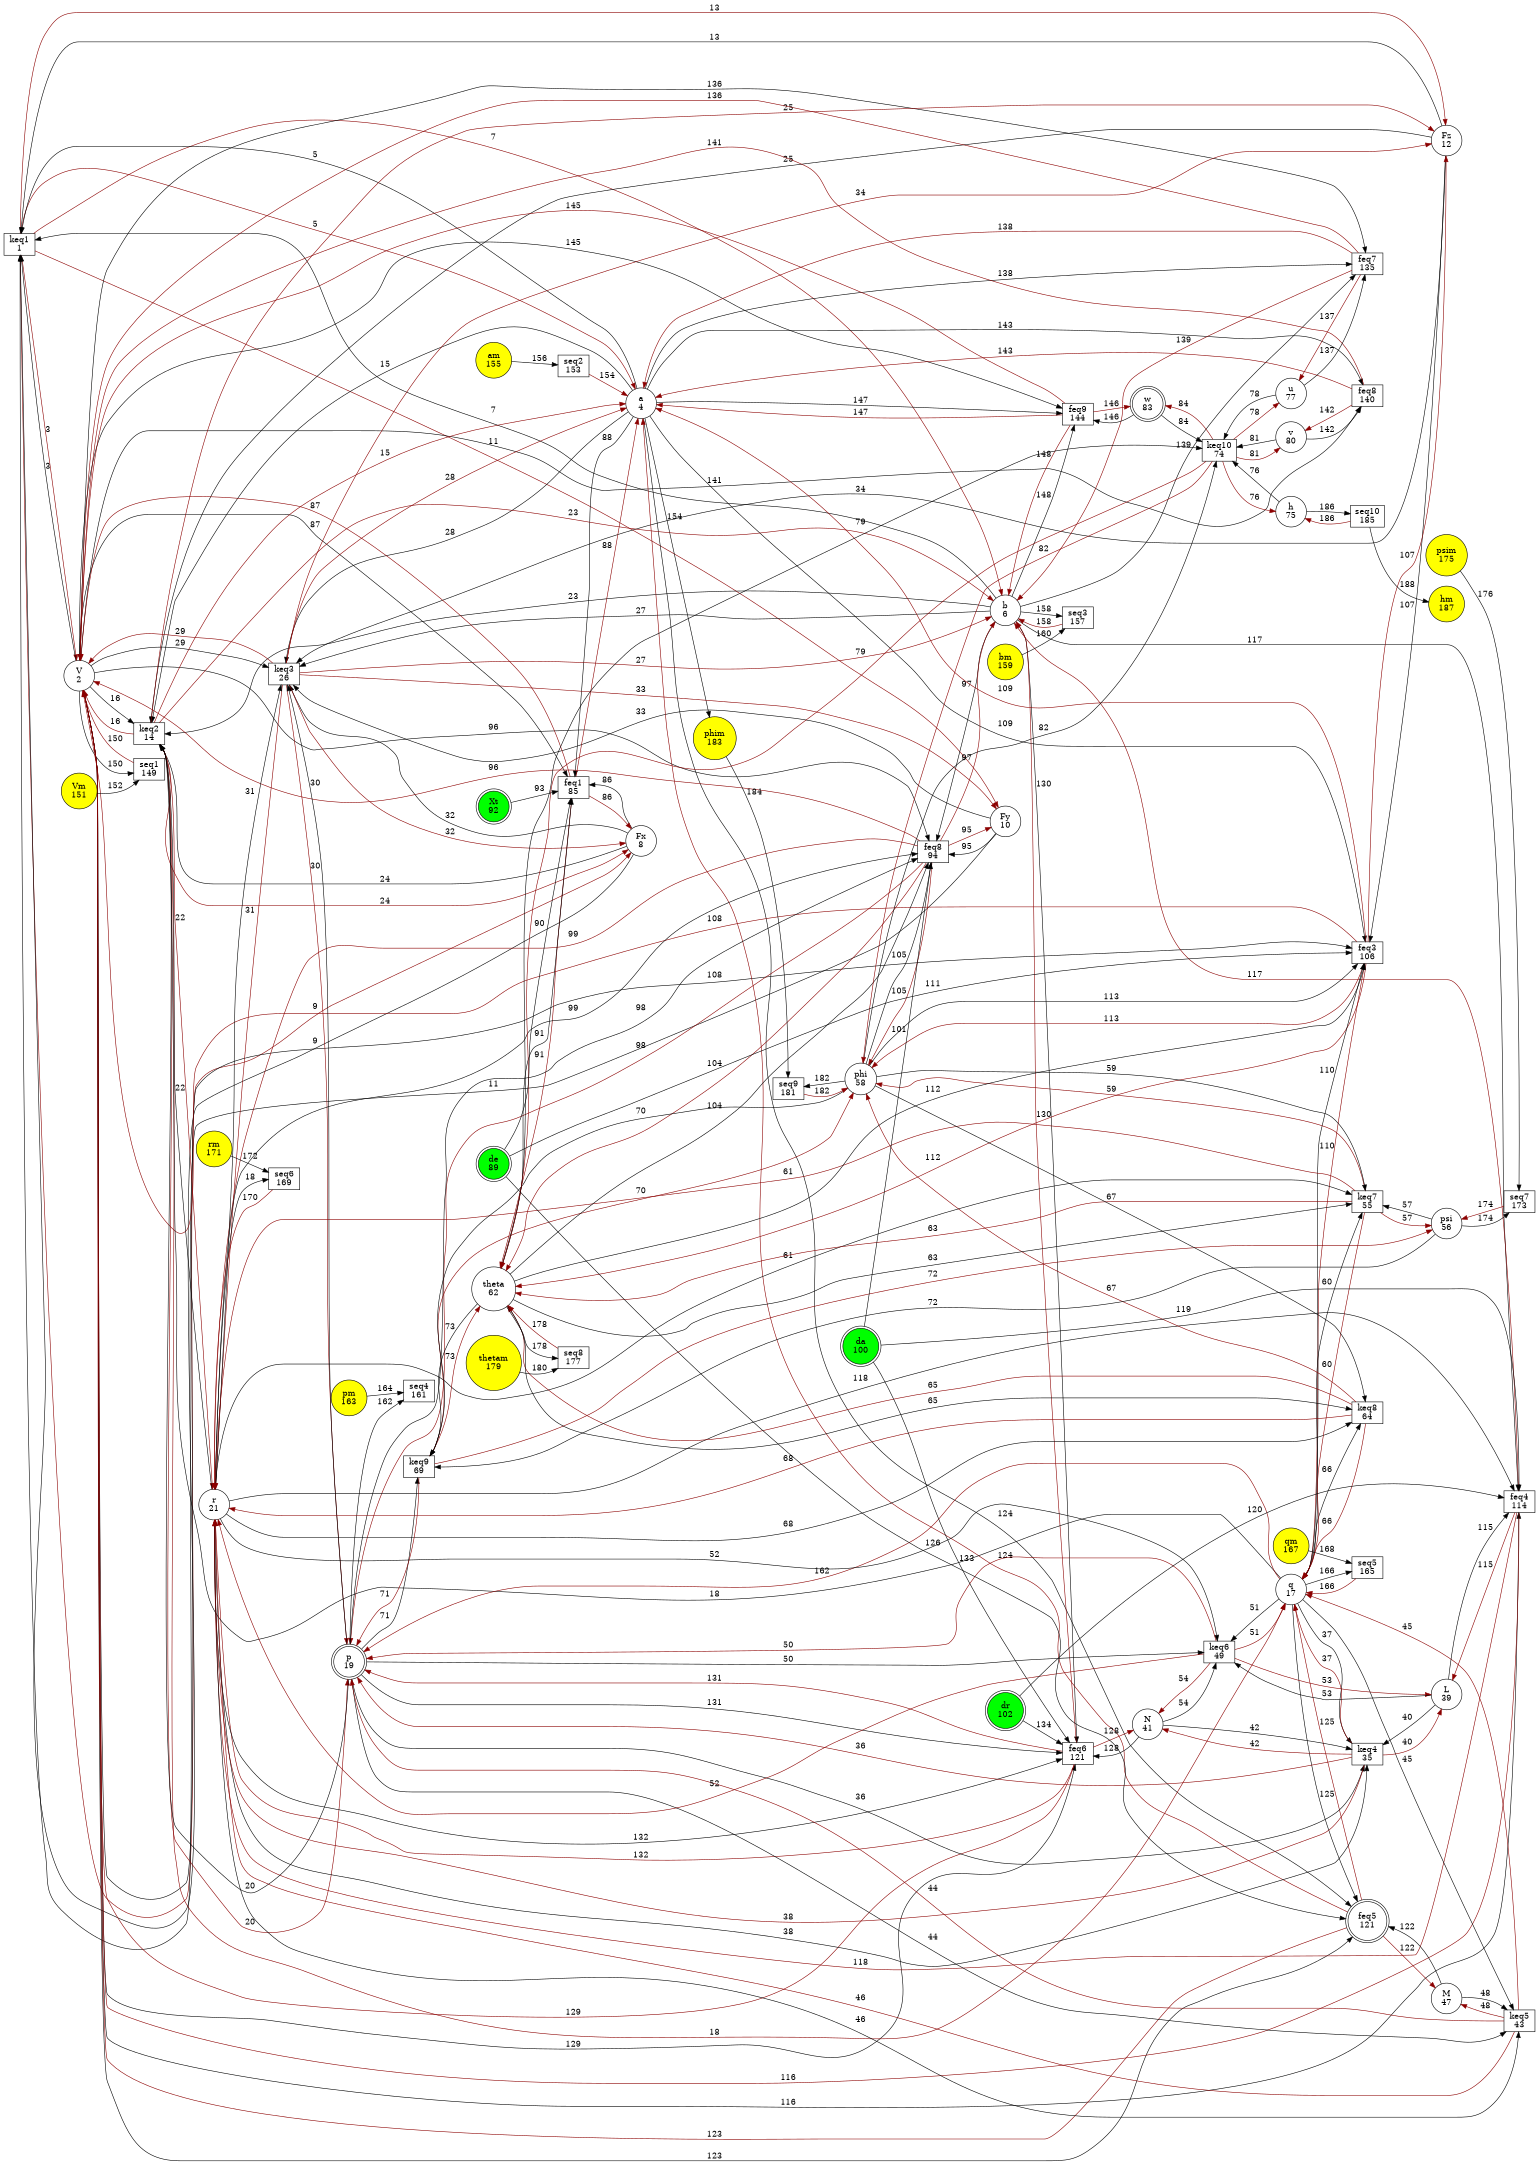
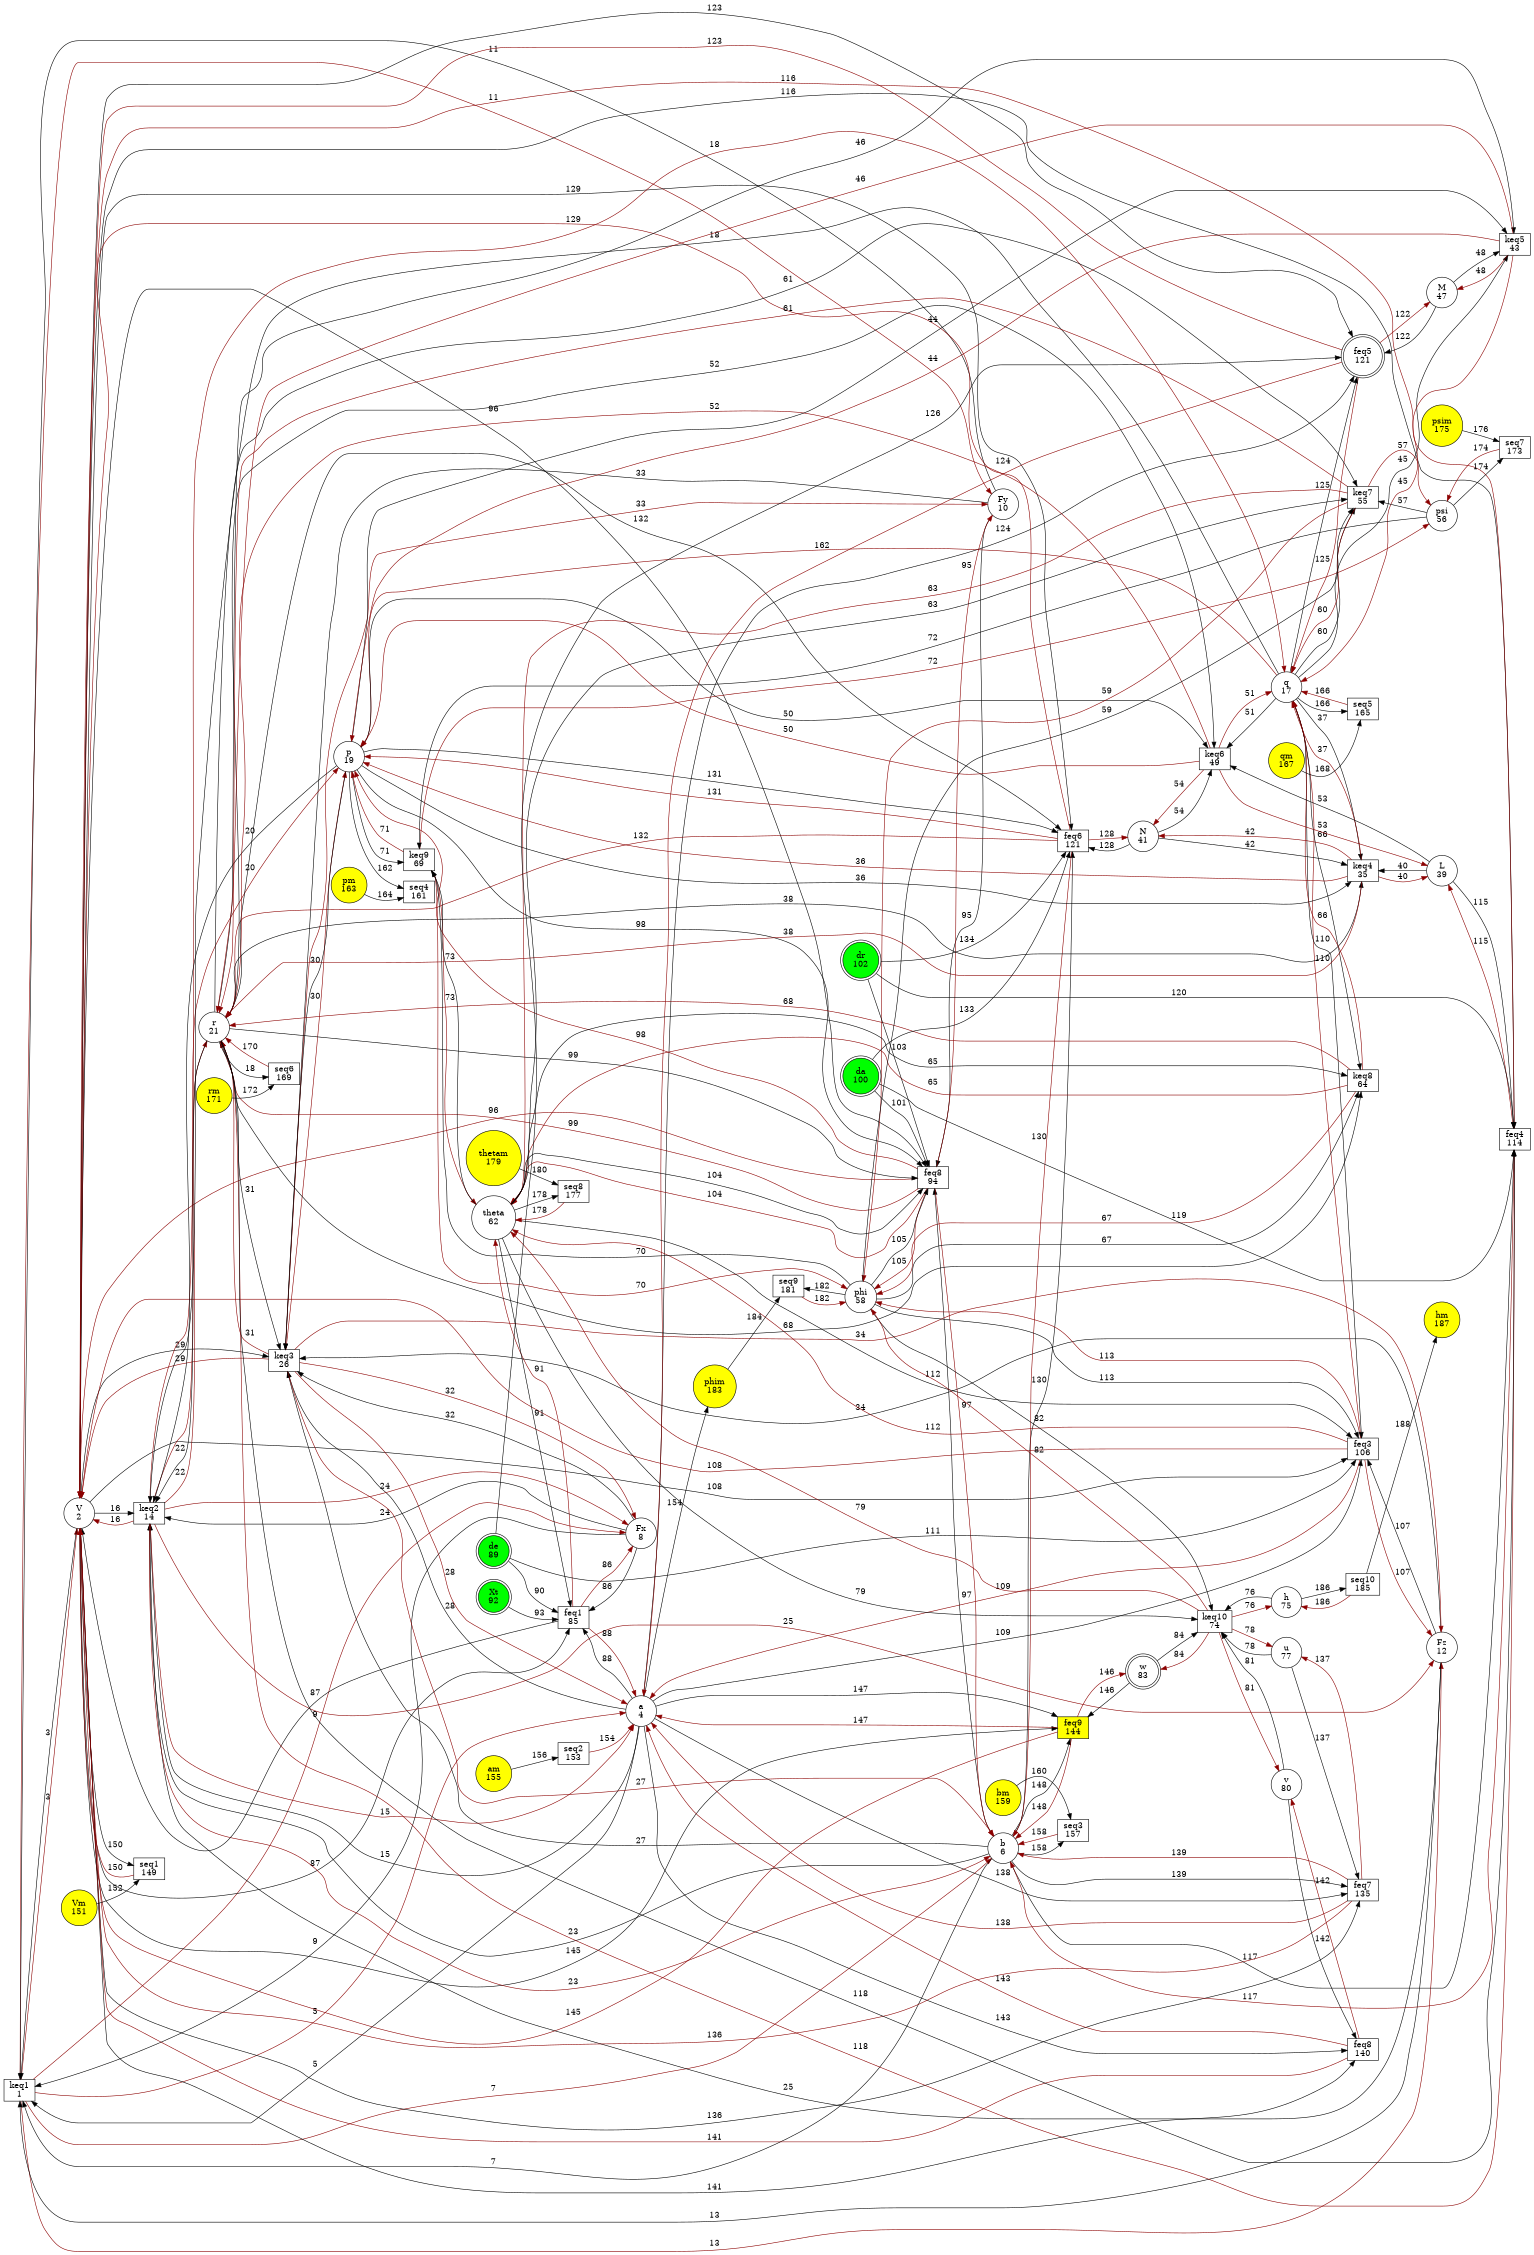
(1078, 414) -> (1073, 1728)
(327, 518) -> (240, 1823)
none -> (899, 1070)
(349, 1662) -> (349, 757)
